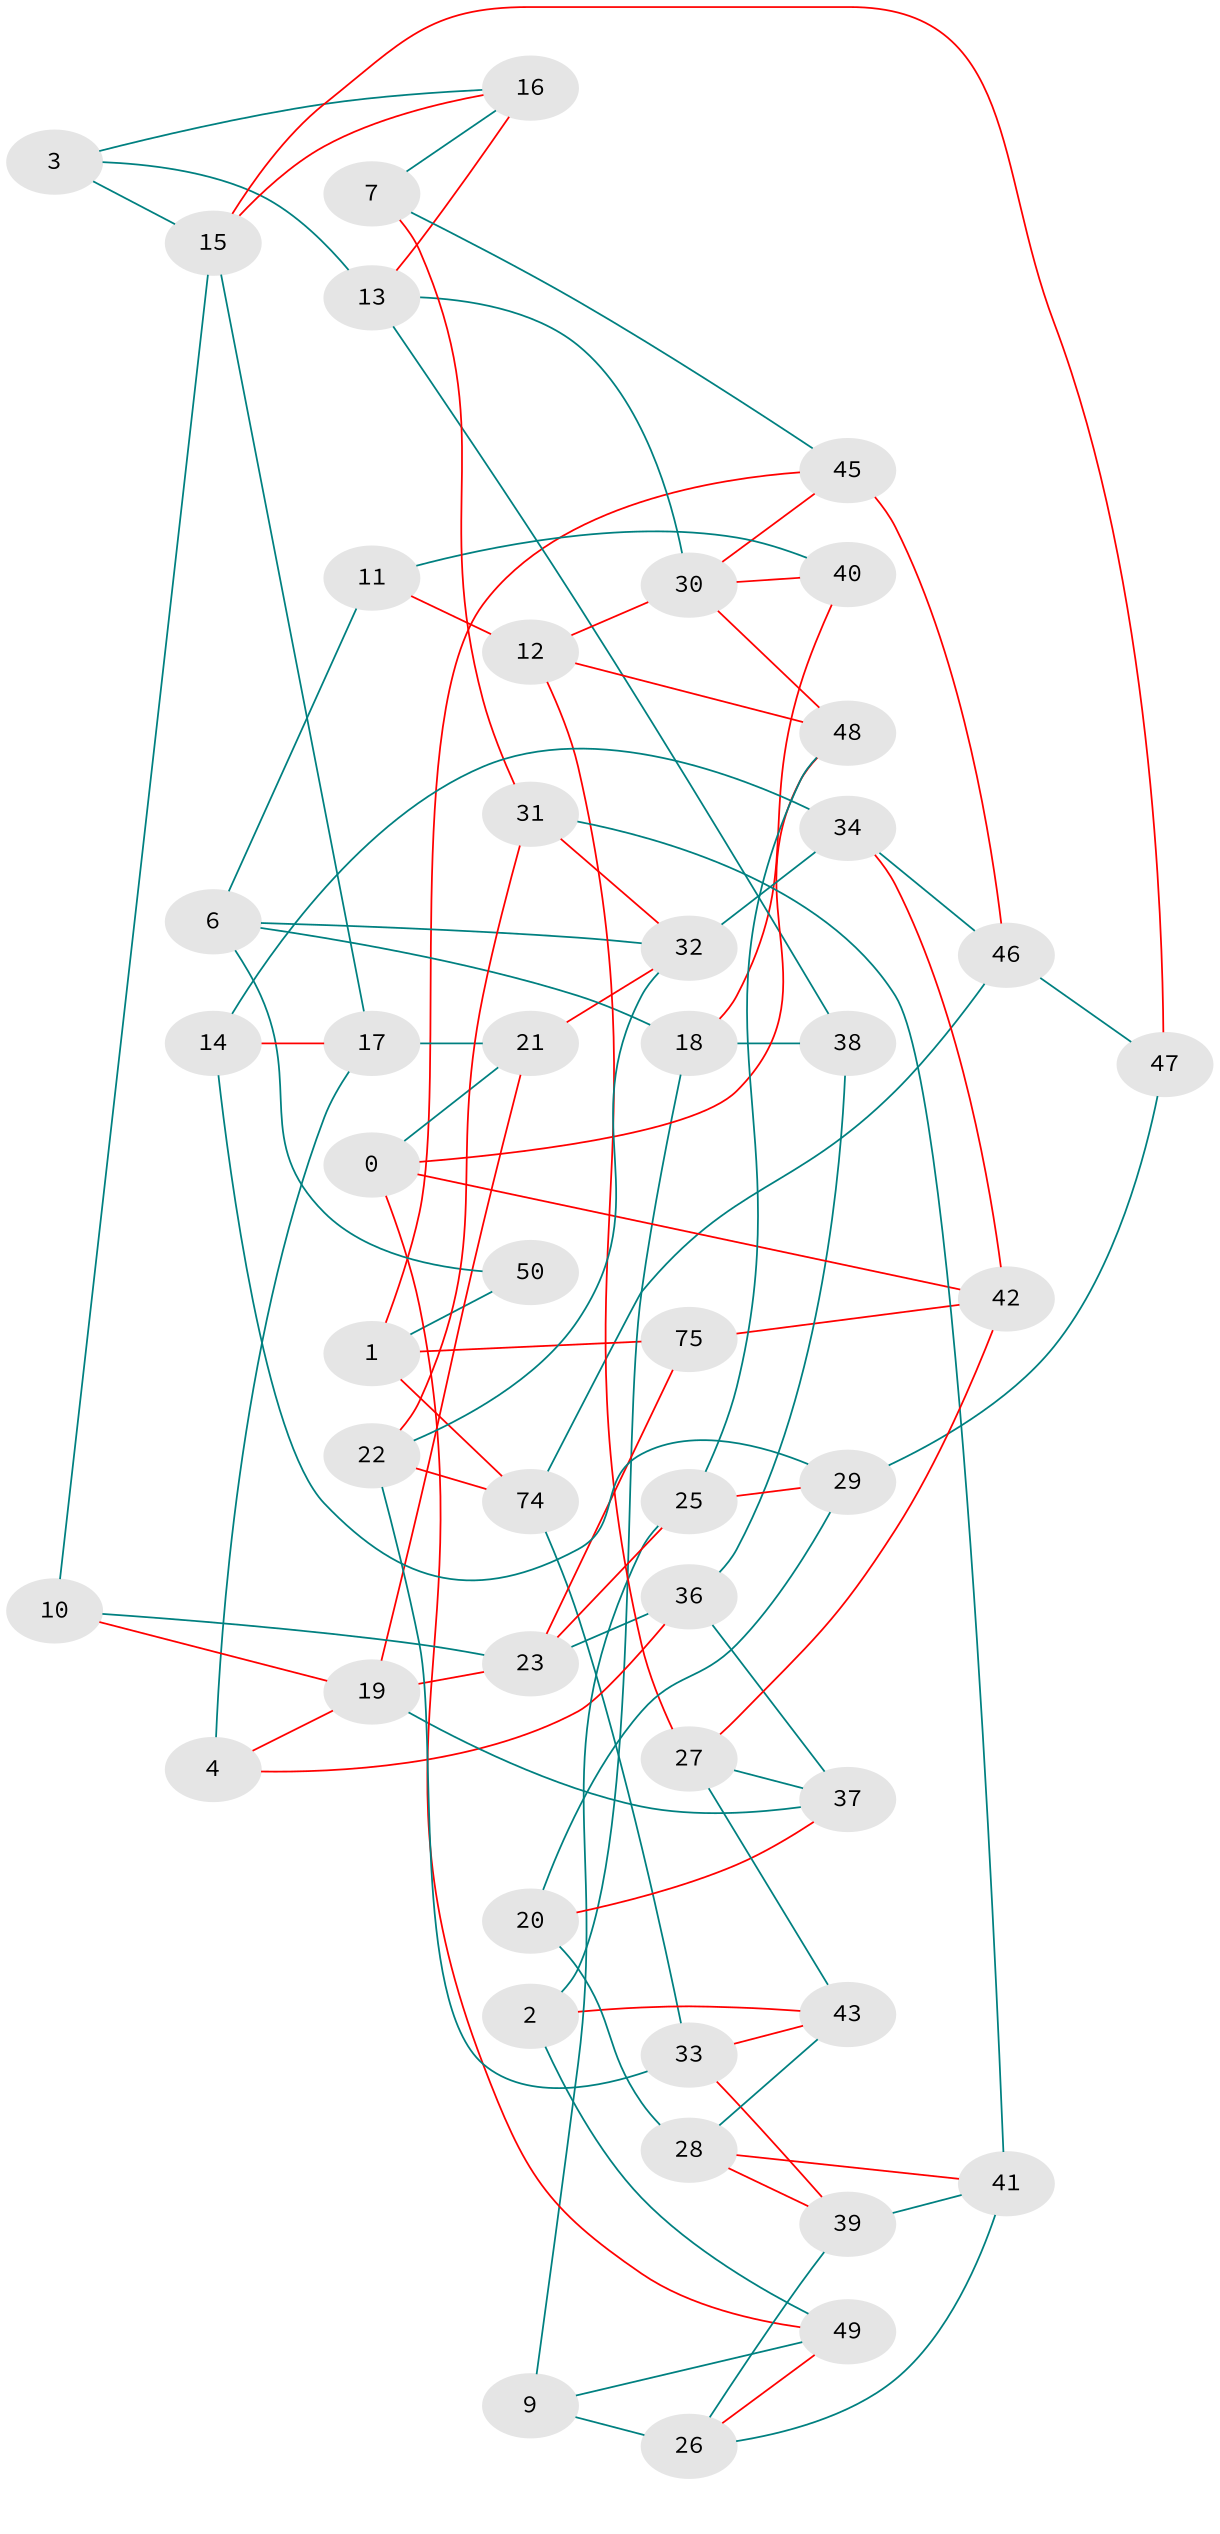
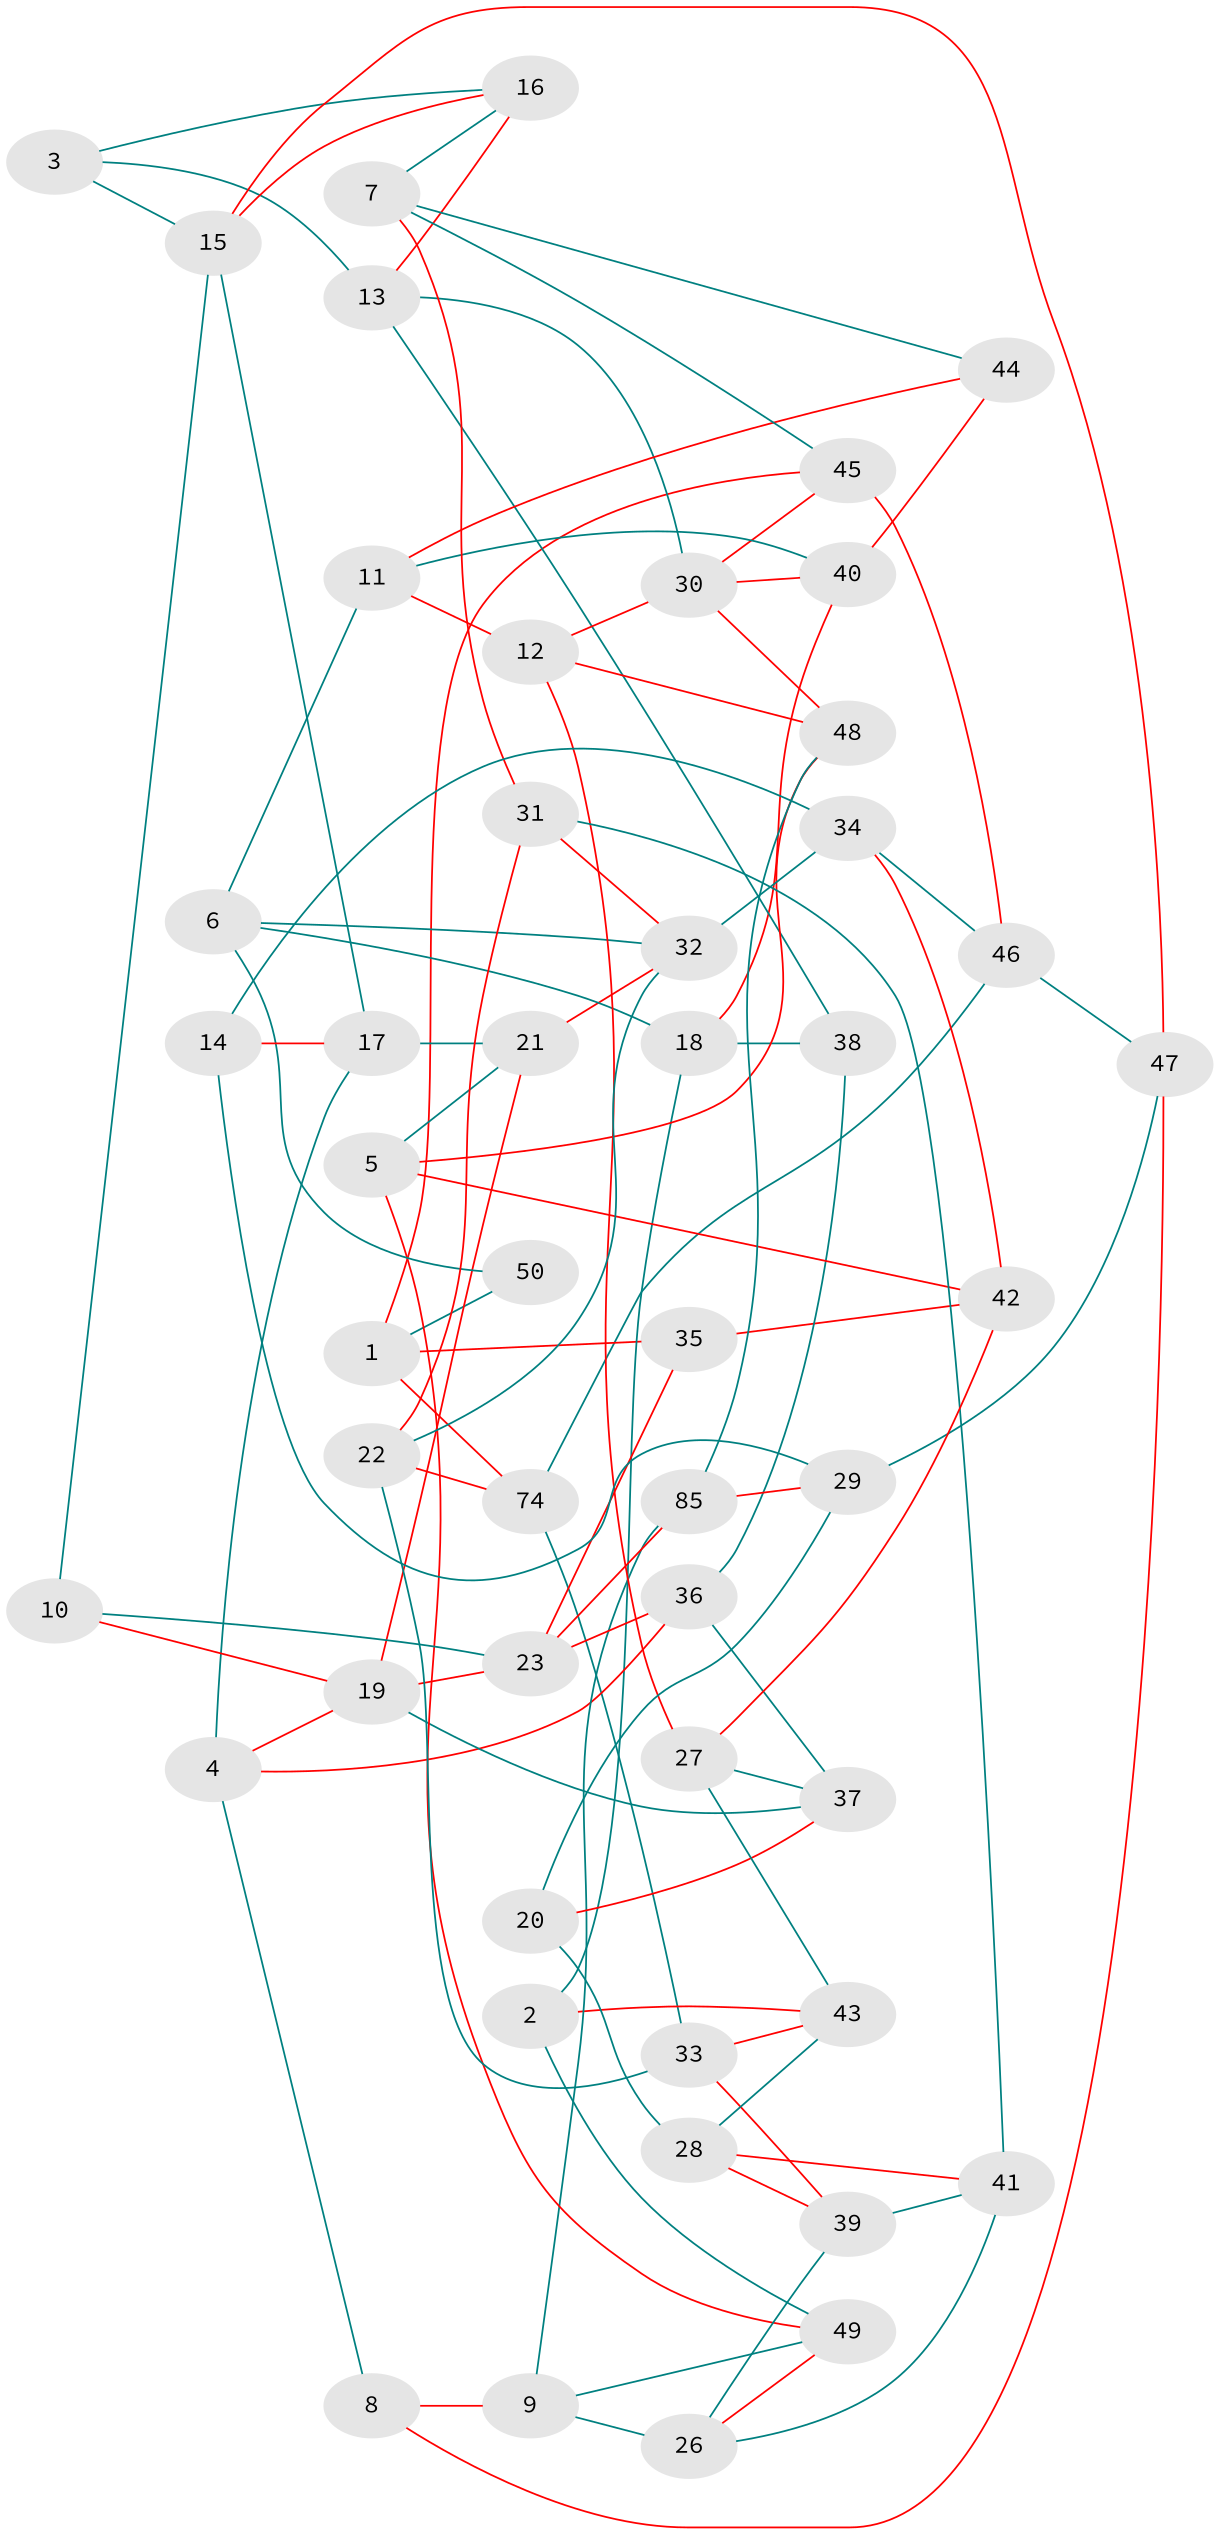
none -> (1006, 370)
(372, 1165) -> (372, 1165)
(689, 1340) -> (689, 1340)
(689, 1502) -> (689, 1502)
(596, 1636) -> (596, 1636)
none -> (372, 2406)
